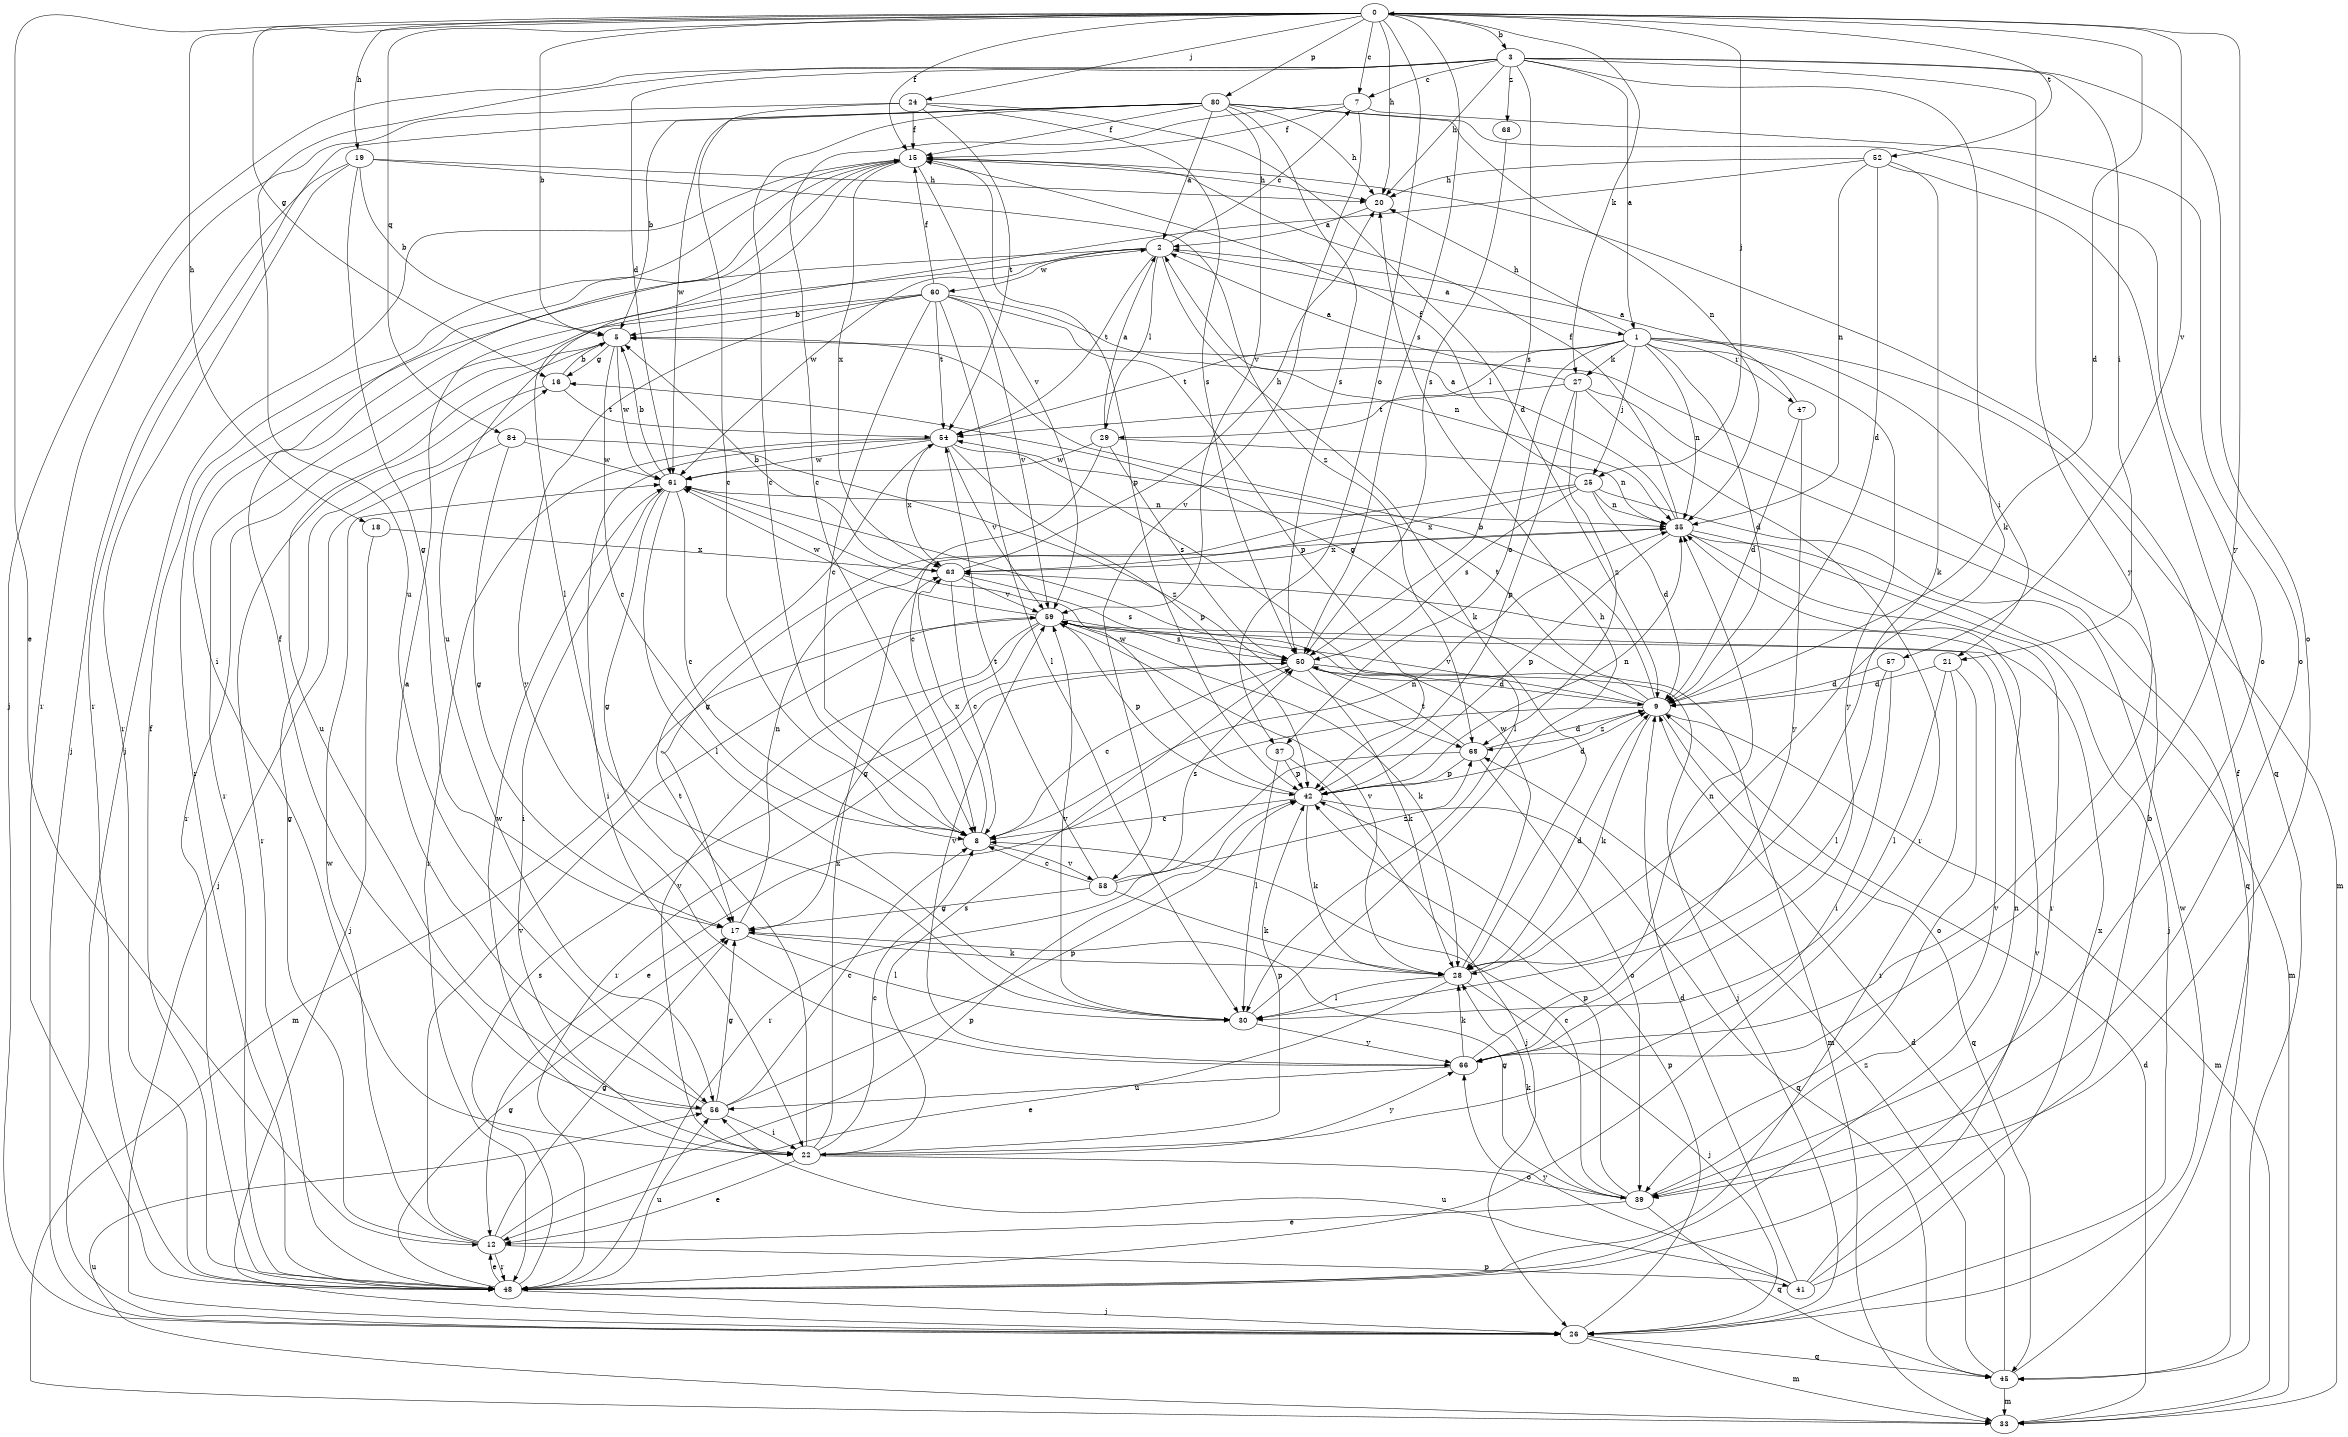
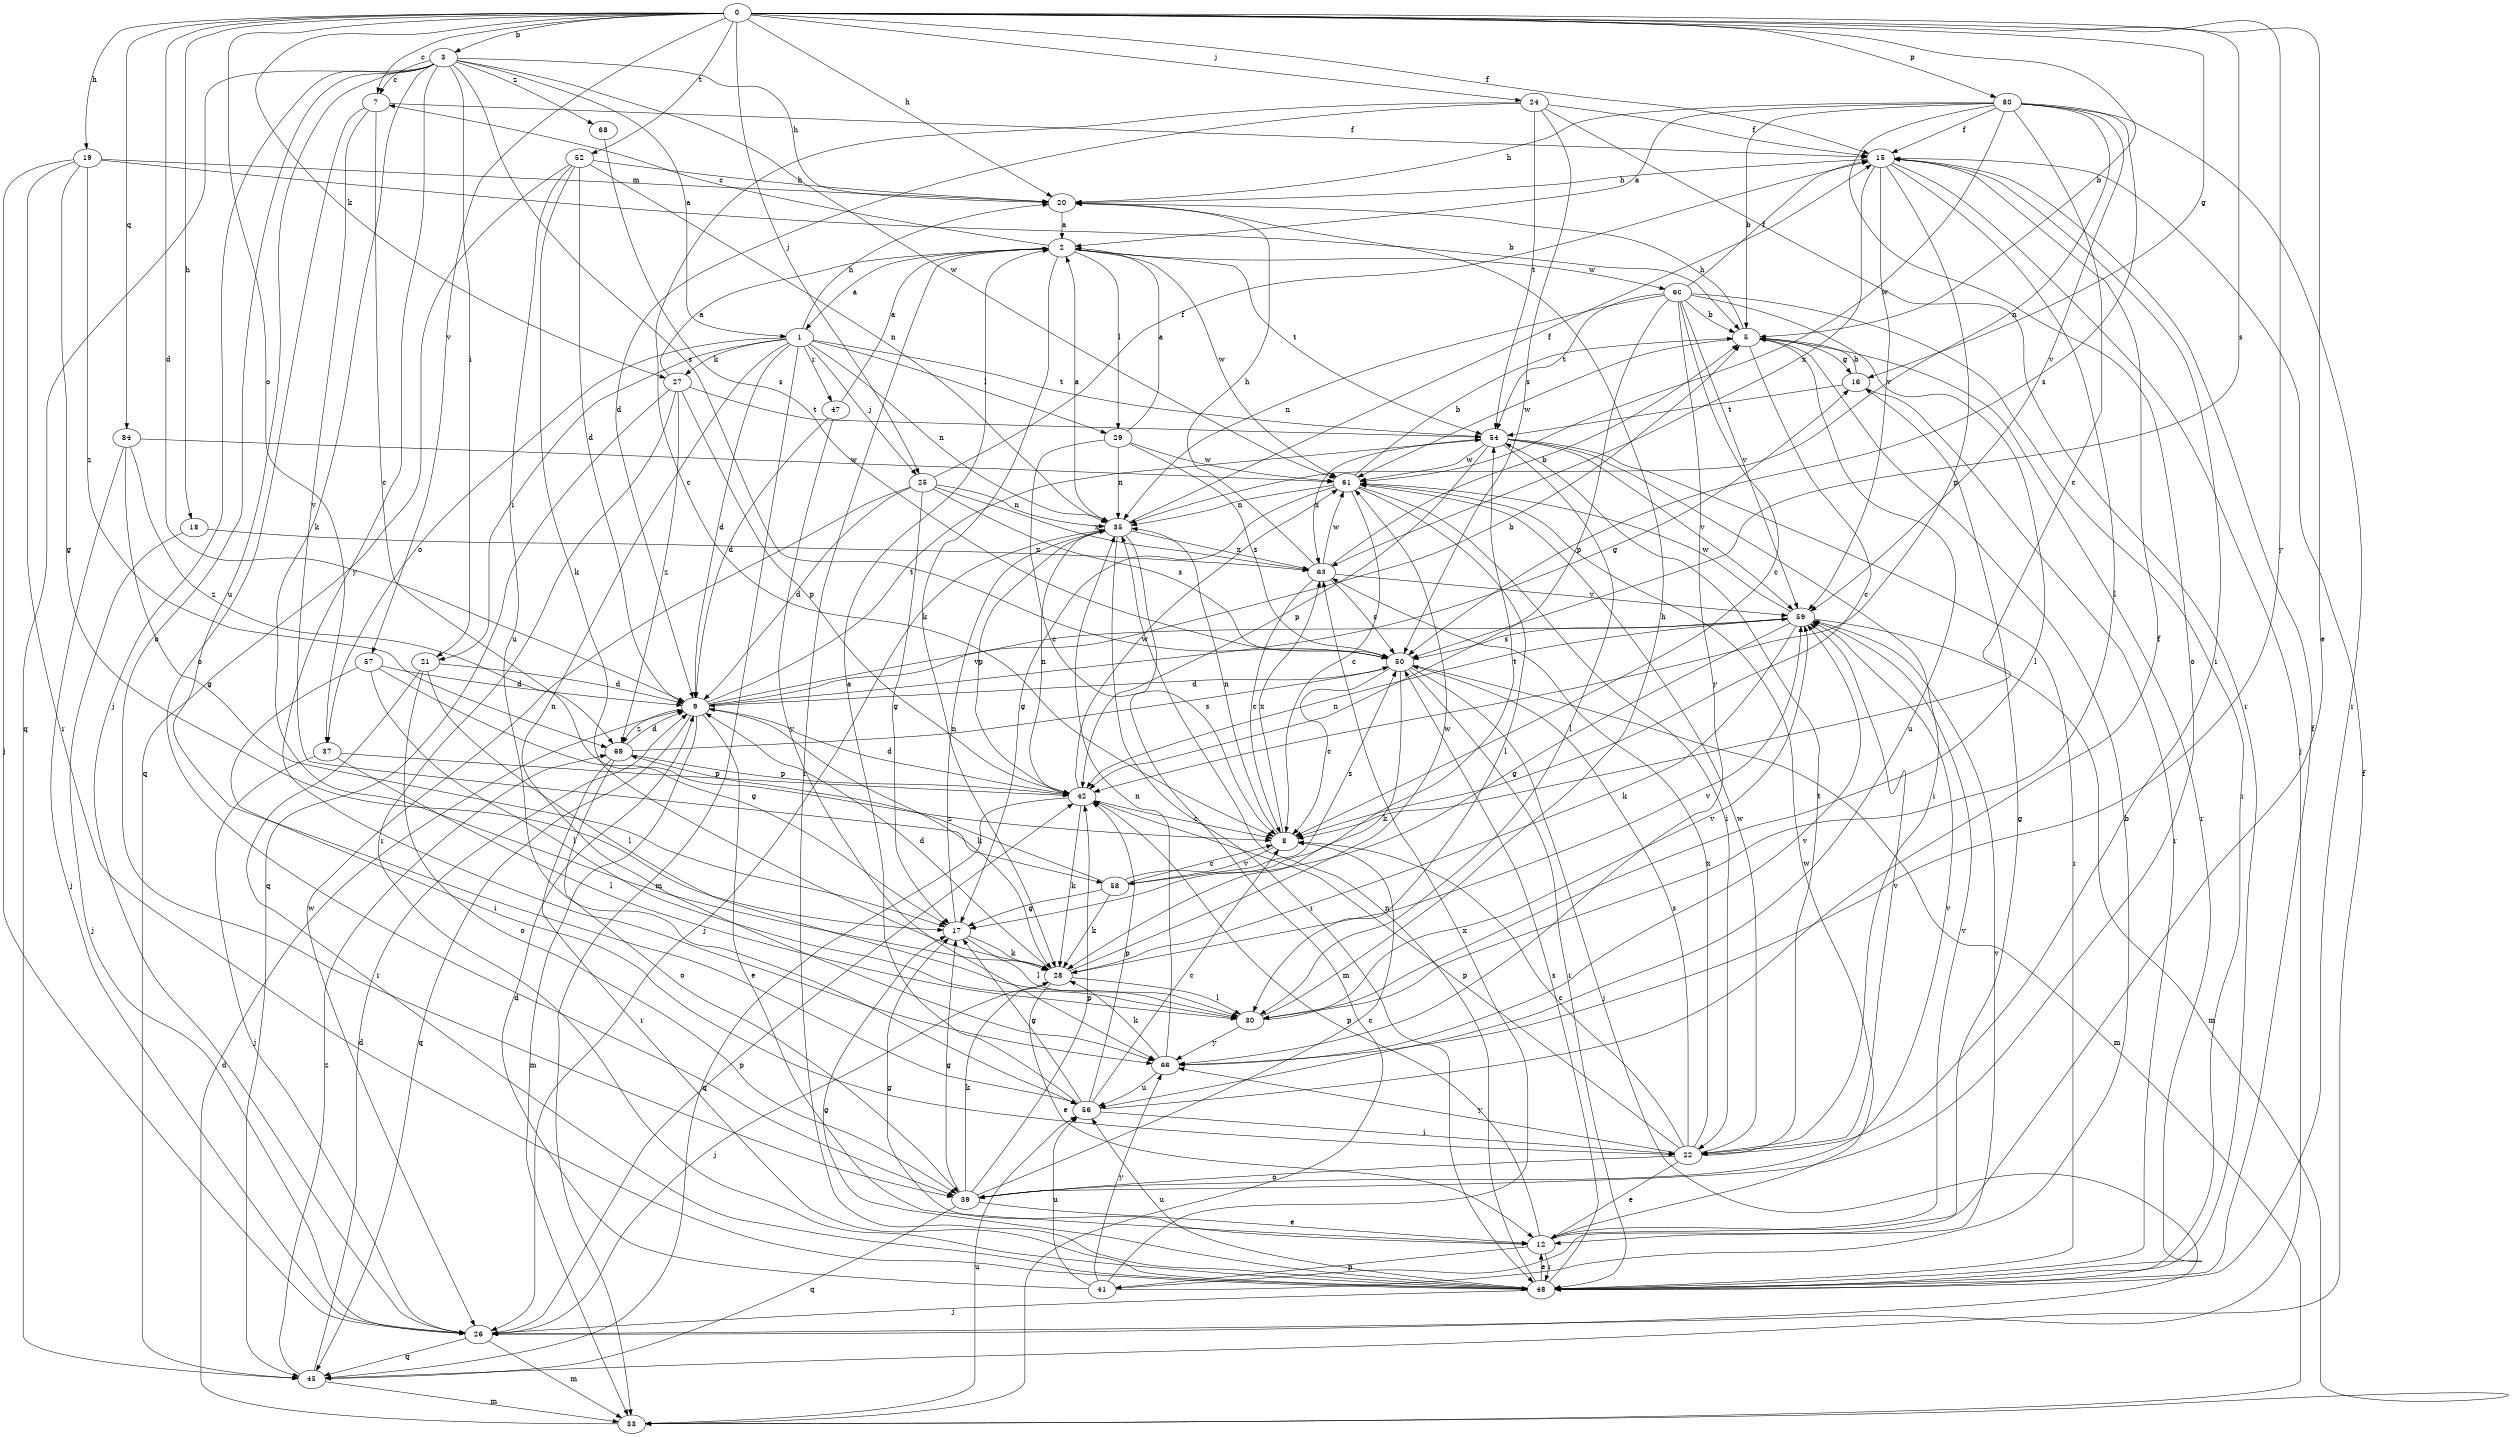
(933, 181) -> (636, 181)
none -> (1449, 216)
(636, 270) -> (954, 270)
(2240, 382) -> (2280, 175)
none -> (1330, 529)
(1138, 707) -> (1336, 707)
(1423, 707) -> (1208, 707)
(1849, 707) -> (554, 707)
none -> (23, 708)
none -> (682, 783)
(722, 821) -> (1888, 922)
